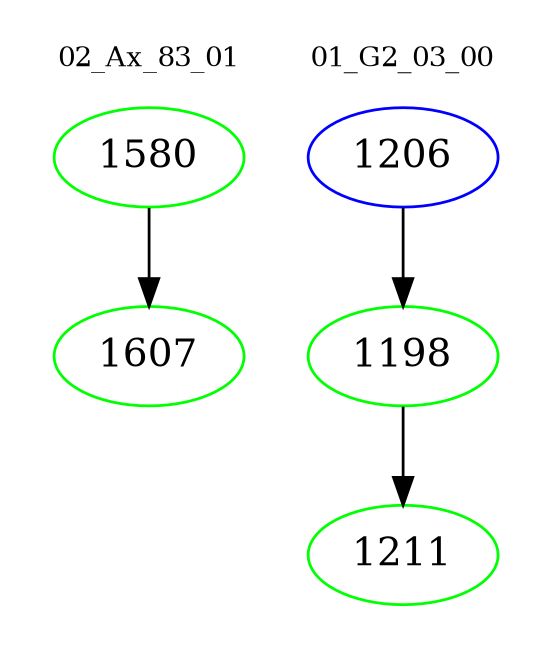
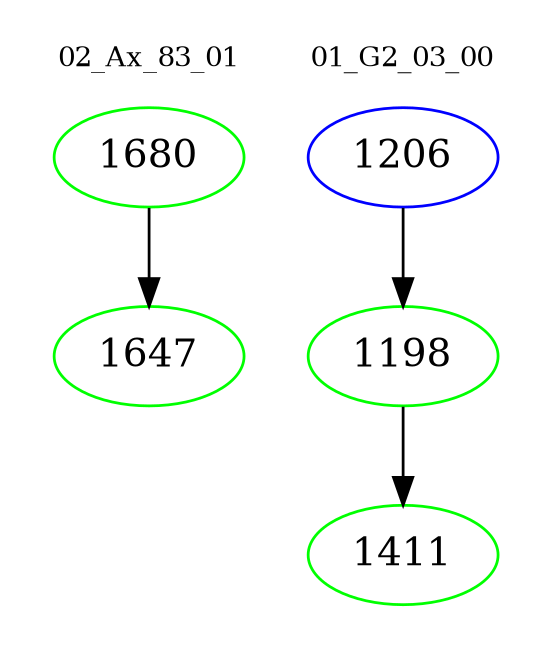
(149, 157) -> (149, 157)
(149, 356) -> (149, 356)
(403, 555) -> (403, 555)
